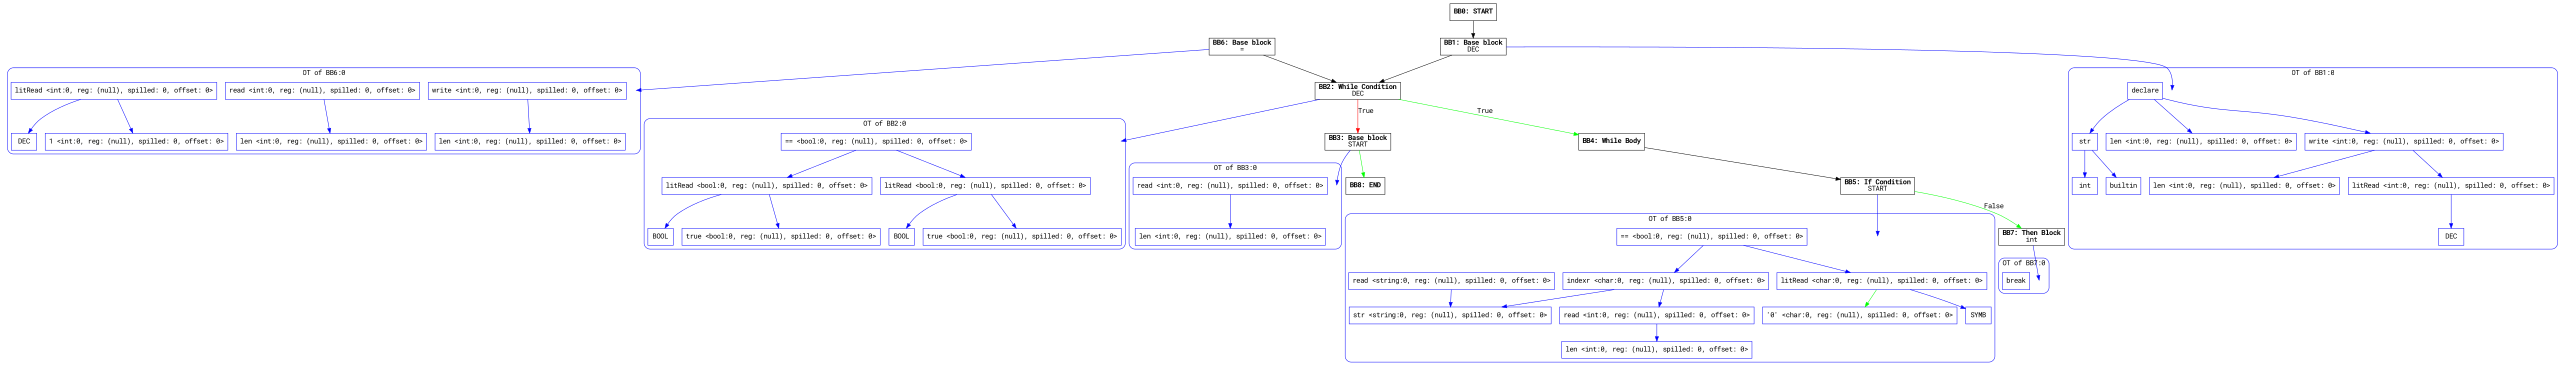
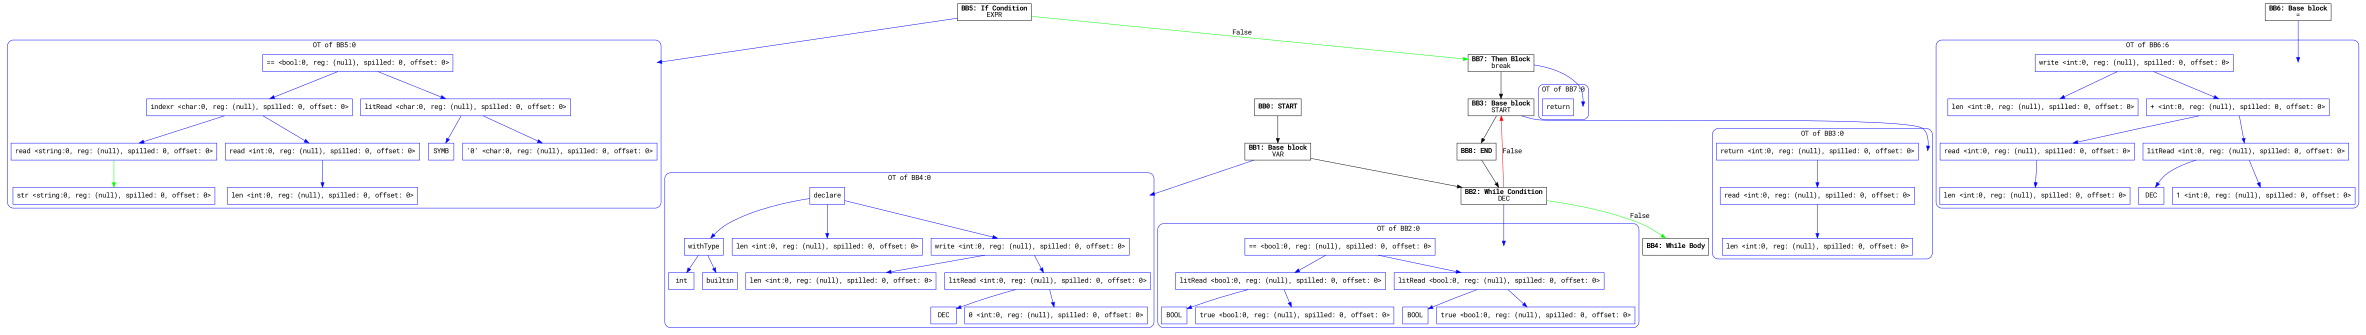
(1473, 49) -> (1278, 154)
(1298, 68) -> (1489, 172)
(324, 73) -> (2147, 45)
(2313, 73) -> (909, 178)
none -> (1501, 83)
none -> (2238, 107)
(1366, 111) -> (1512, 152)
(1485, 111) -> (1640, 216)
(2085, 142) -> (704, 247)
none -> (1817, 152)
(1361, 162) -> (1490, 127)
(1740, 163) -> none
(1878, 189) -> (994, 15)
(2032, 240) -> (1501, 66)
(2016, 281) -> (1558, 107)
(1451, 296) -> (114, 171)
(1872, 296) -> (511, 128)
(1560, 298) -> (184, 129)
none -> (1056, 315)
